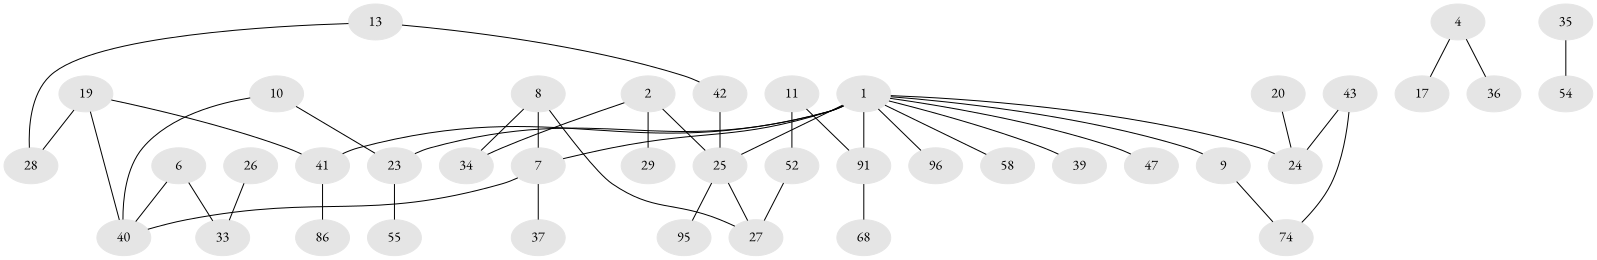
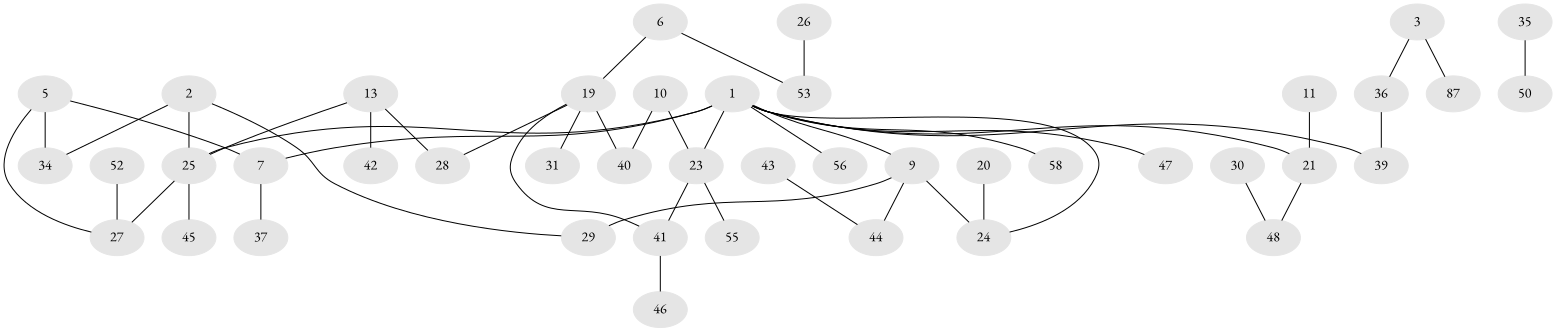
(1458, 22) -> (1417, 22)
(538, 94) -> (45, 94)
(1422, 94) -> (1453, 94)
(1566, 94) -> (1525, 94)
(720, 124) -> (278, 127)
(492, 127) -> (679, 201)
(1323, 130) -> (948, 202)
none -> (1381, 130)
(792, 137) -> none
none -> (552, 166)
(864, 166) -> (1309, 166)
(936, 166) -> (840, 166)
none -> (1237, 166)
(151, 202) -> (624, 58)
none -> (750, 202)
(333, 207) -> none
(223, 238) -> (804, 94)
(323, 238) -> (660, 310)
(684, 238) -> (189, 238)
(864, 238) -> (1273, 238)
(1286, 238) -> (876, 238)
